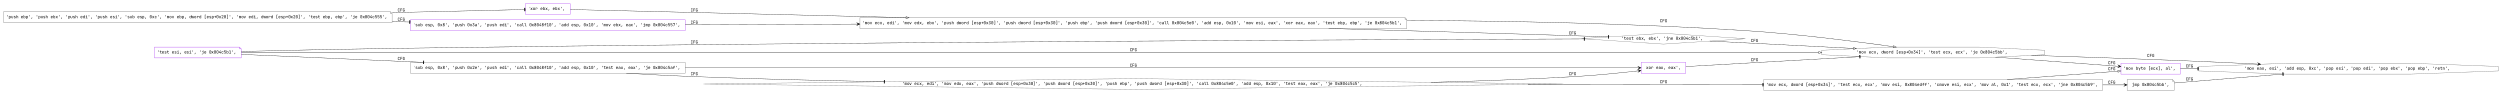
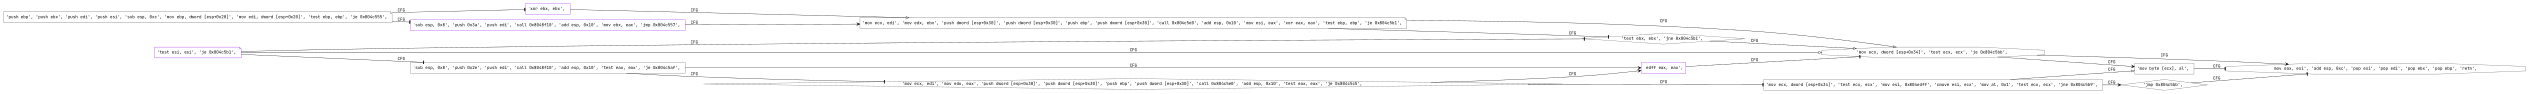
(1663, 68) -> (1663, 68)
(2151, 69) -> (2164, 69)
(2151, 85) -> (2164, 85)
